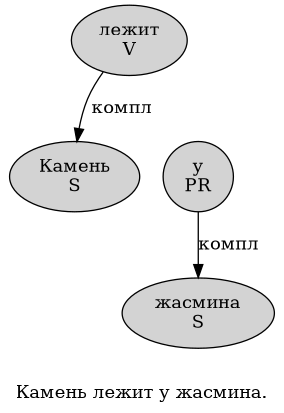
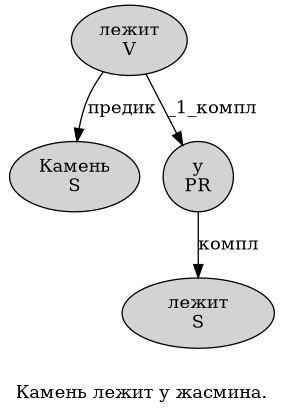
none -> (161, 104)
(122, 108) -> (122, 108)
(198, 313) -> (198, 313)
